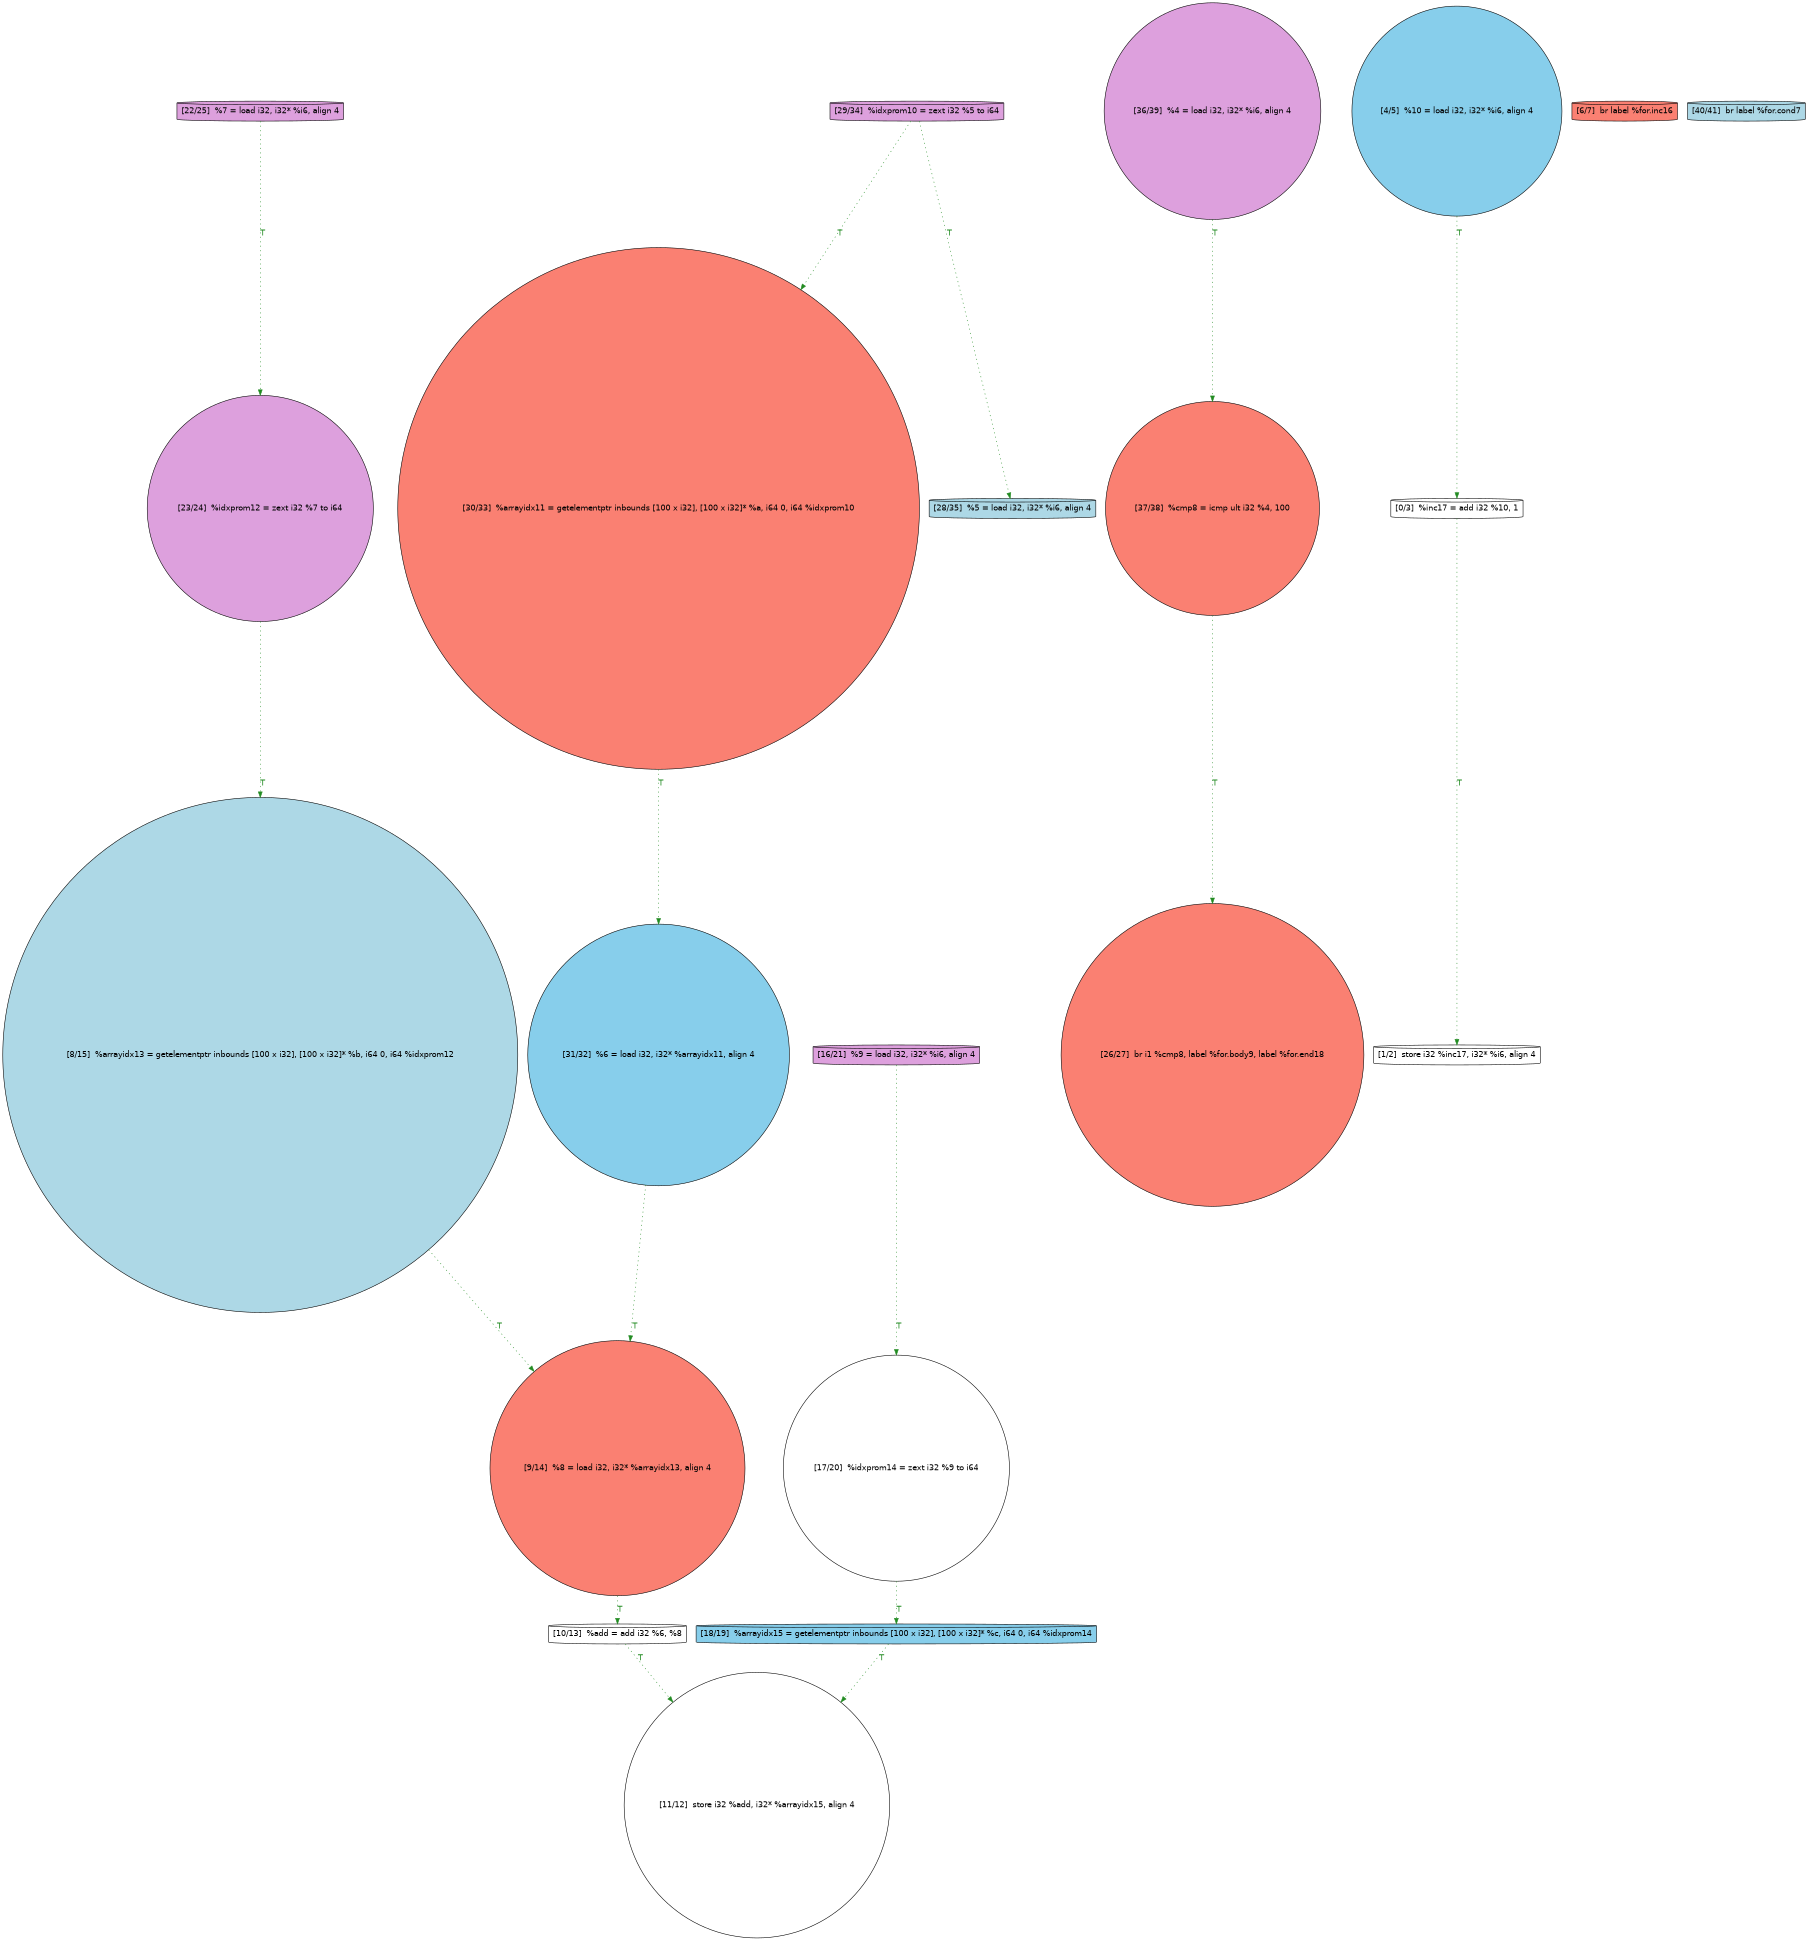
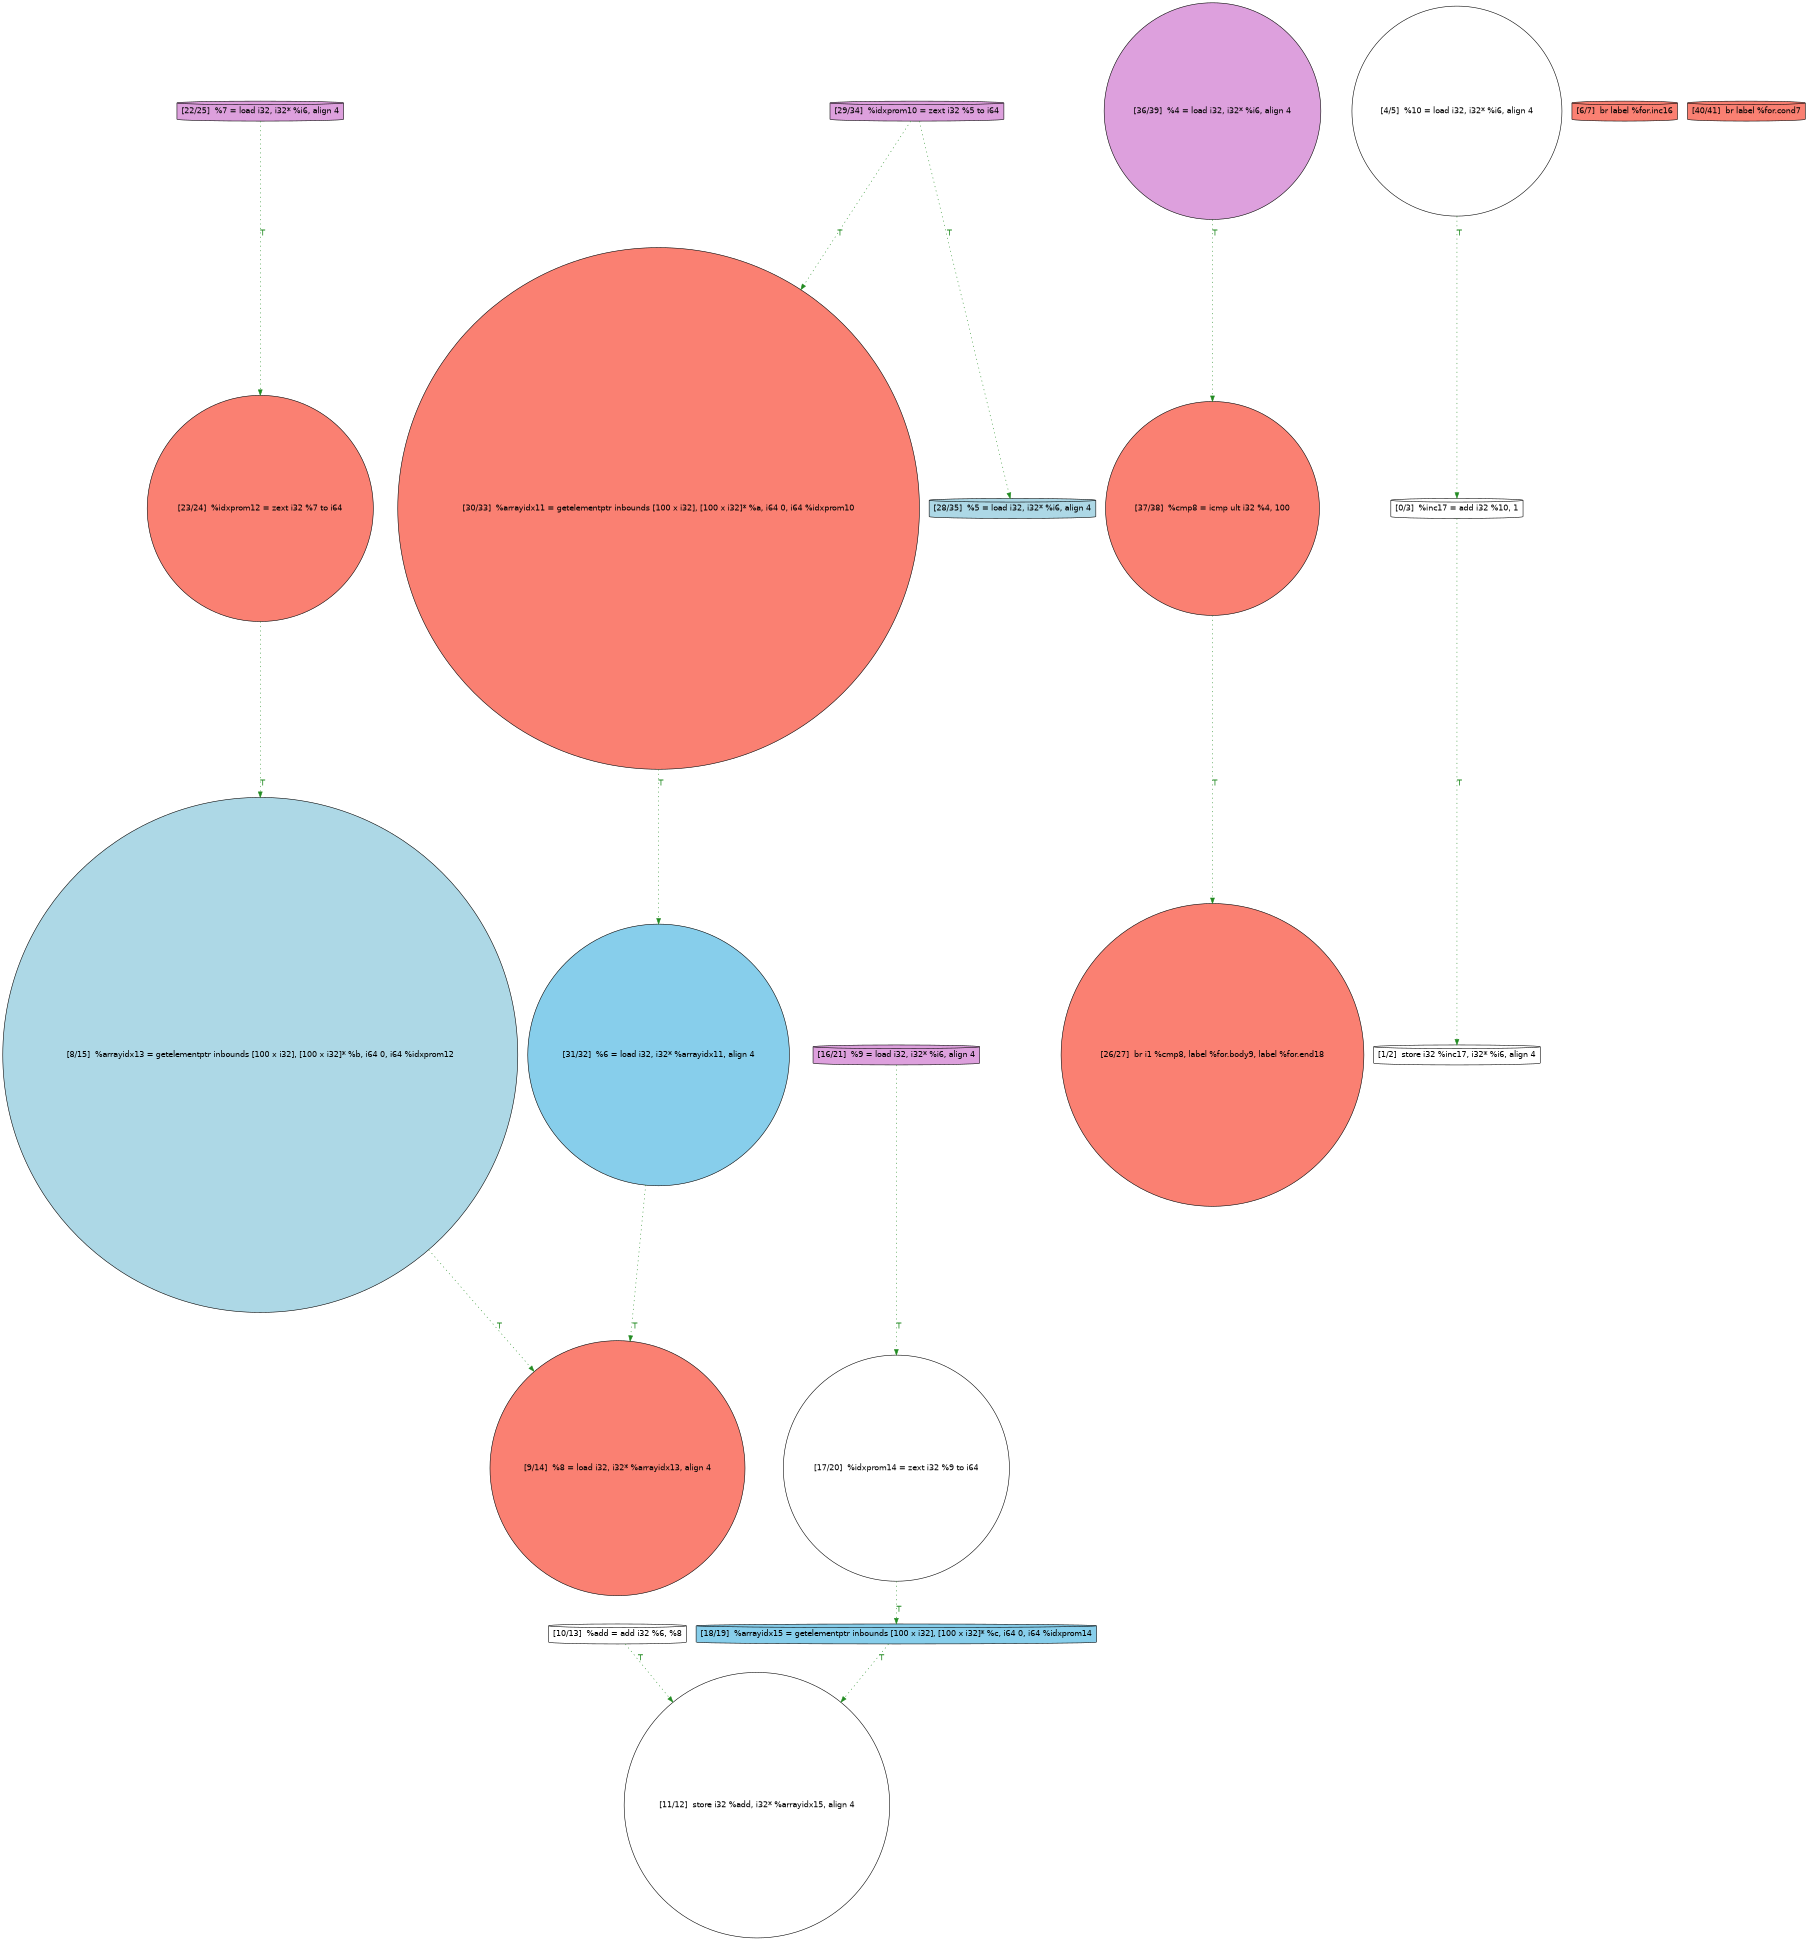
(1457, 111) -> (1457, 111)
(1746, 111) -> (1746, 111)
(260, 508) -> (260, 508)
(618, 1607) -> none
